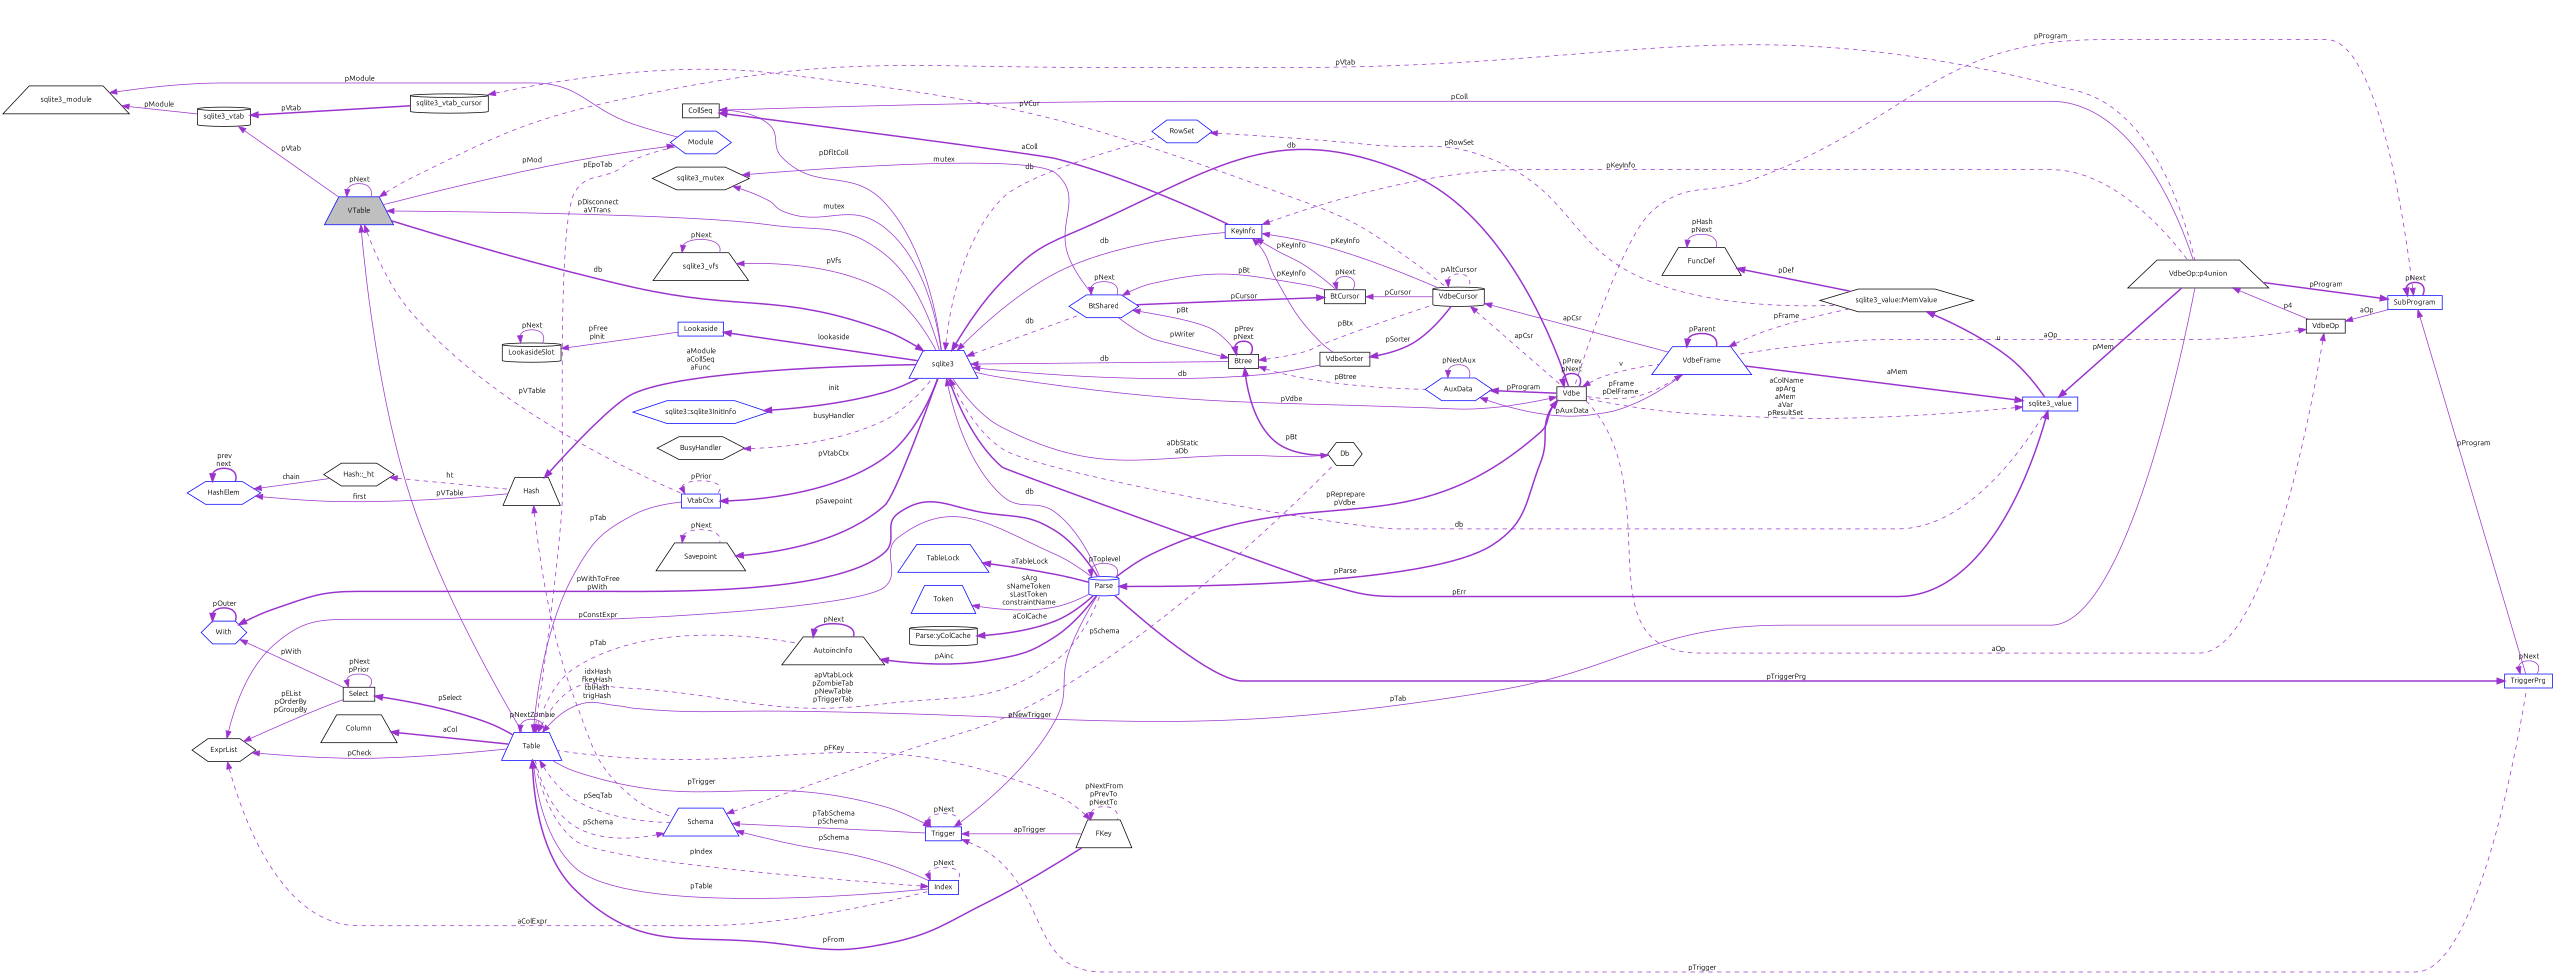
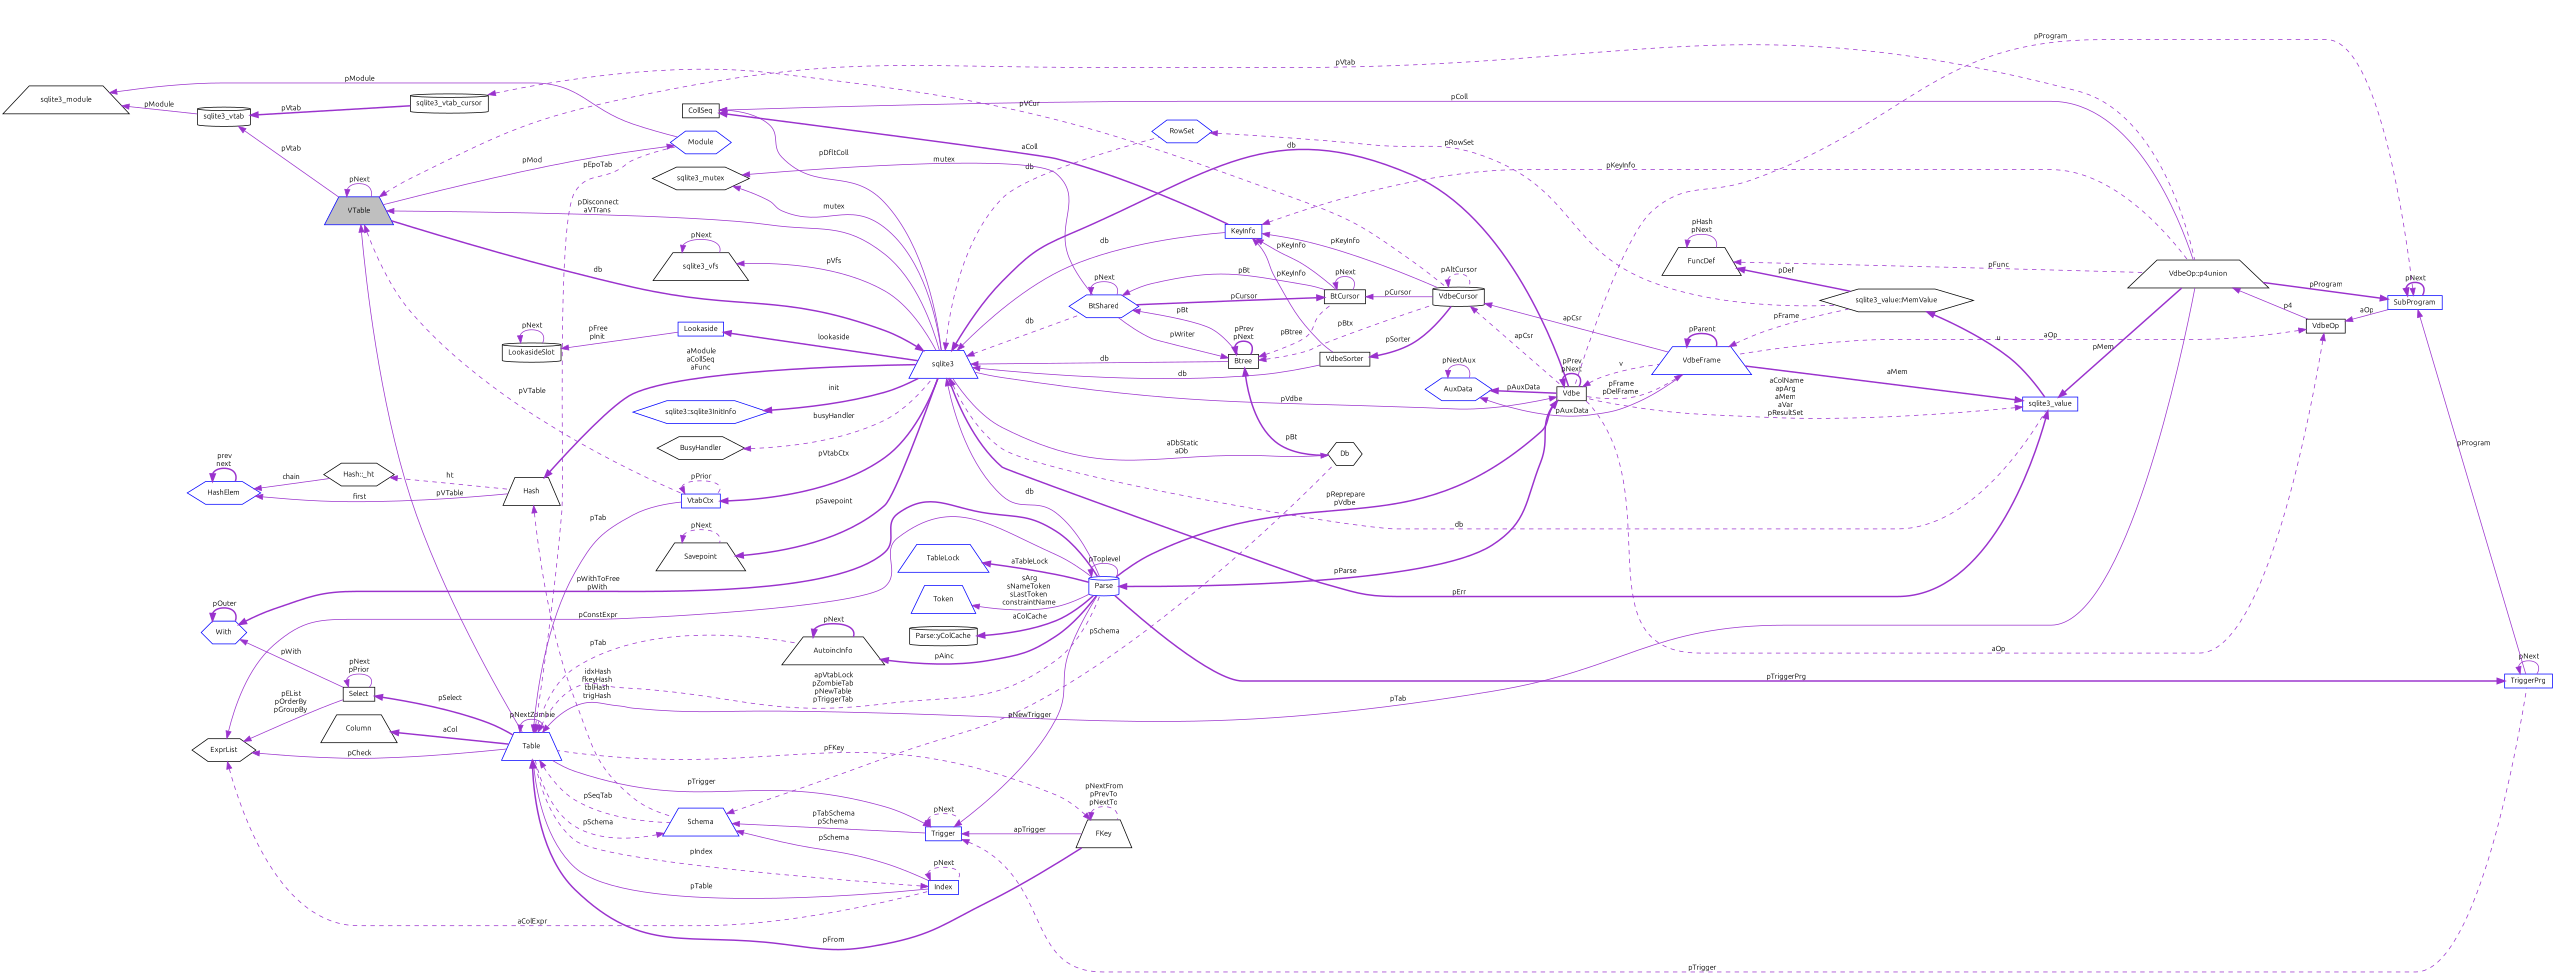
none -> (1942, 267)
(1345, 384) -> (1306, 337)
(1523, 387) -> (1523, 387)
